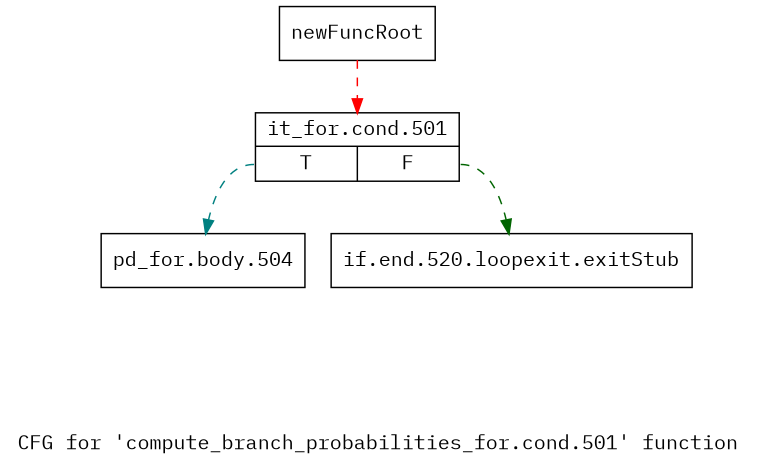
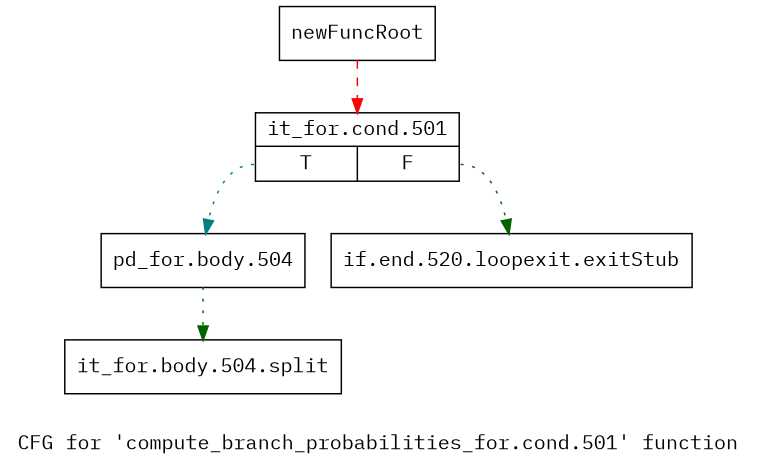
(223, 184) -> (223, 184)
(492, 184) -> (492, 184)
none -> (203, 367)
